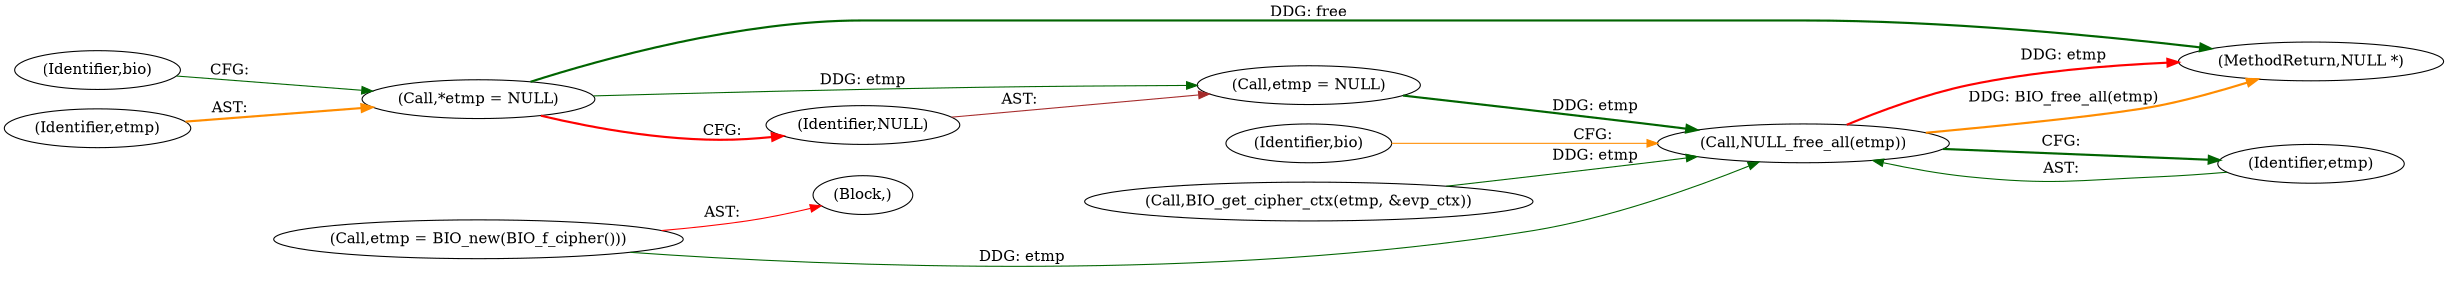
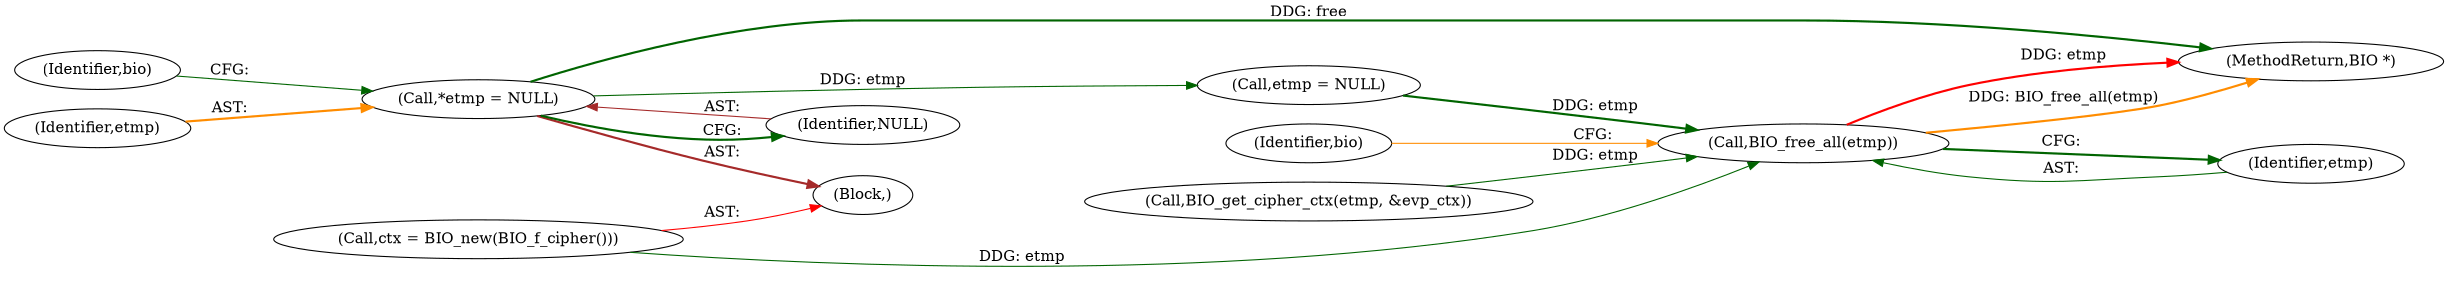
(2311, 61) -> (2311, 61)
(1075, 106) -> (684, 113)
(656, 136) -> (656, 136)
(1803, 143) -> (1803, 143)
none -> (672, 153)
(478, 239) -> (478, 239)
